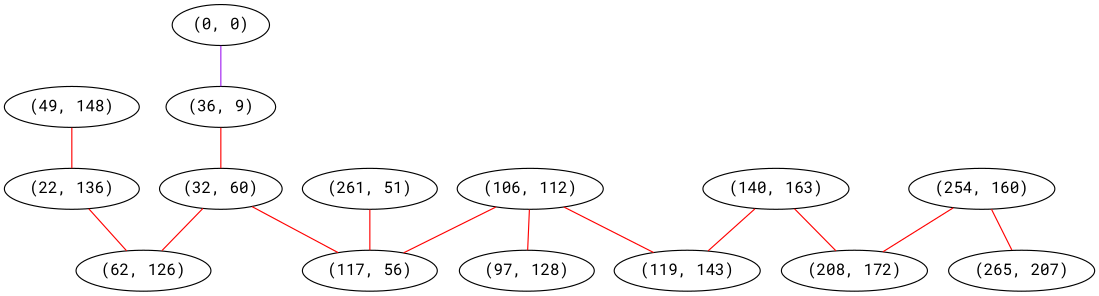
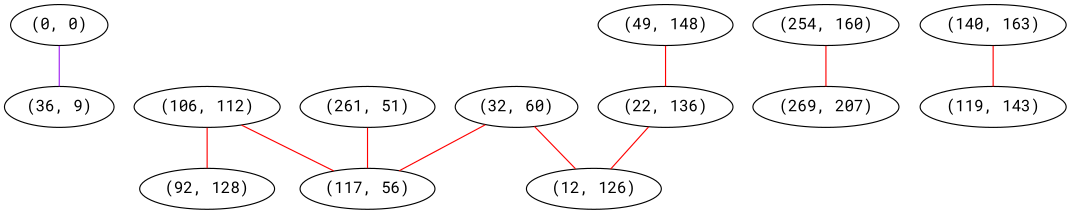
(221, 148) -> none
(609, 230) -> none
(143, 271) -> (594, 189)
(527, 271) -> (207, 189)
(854, 271) -> none
(1022, 271) -> (826, 107)
